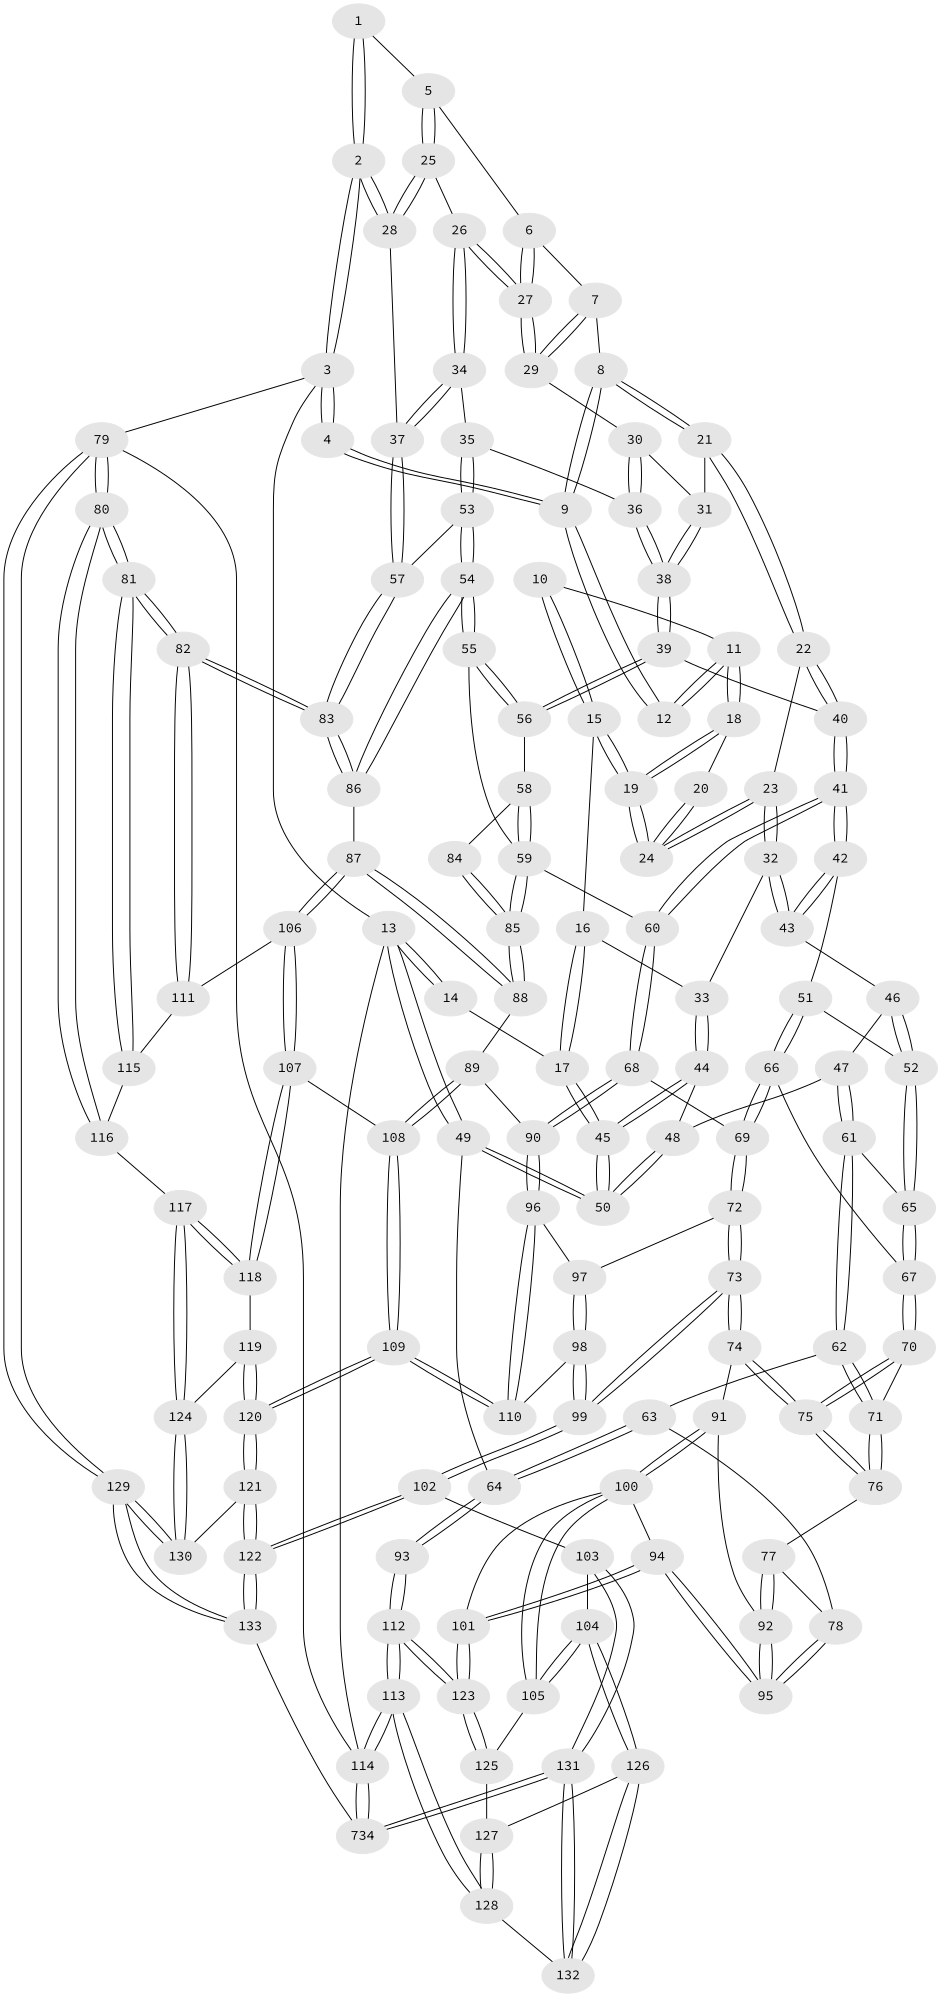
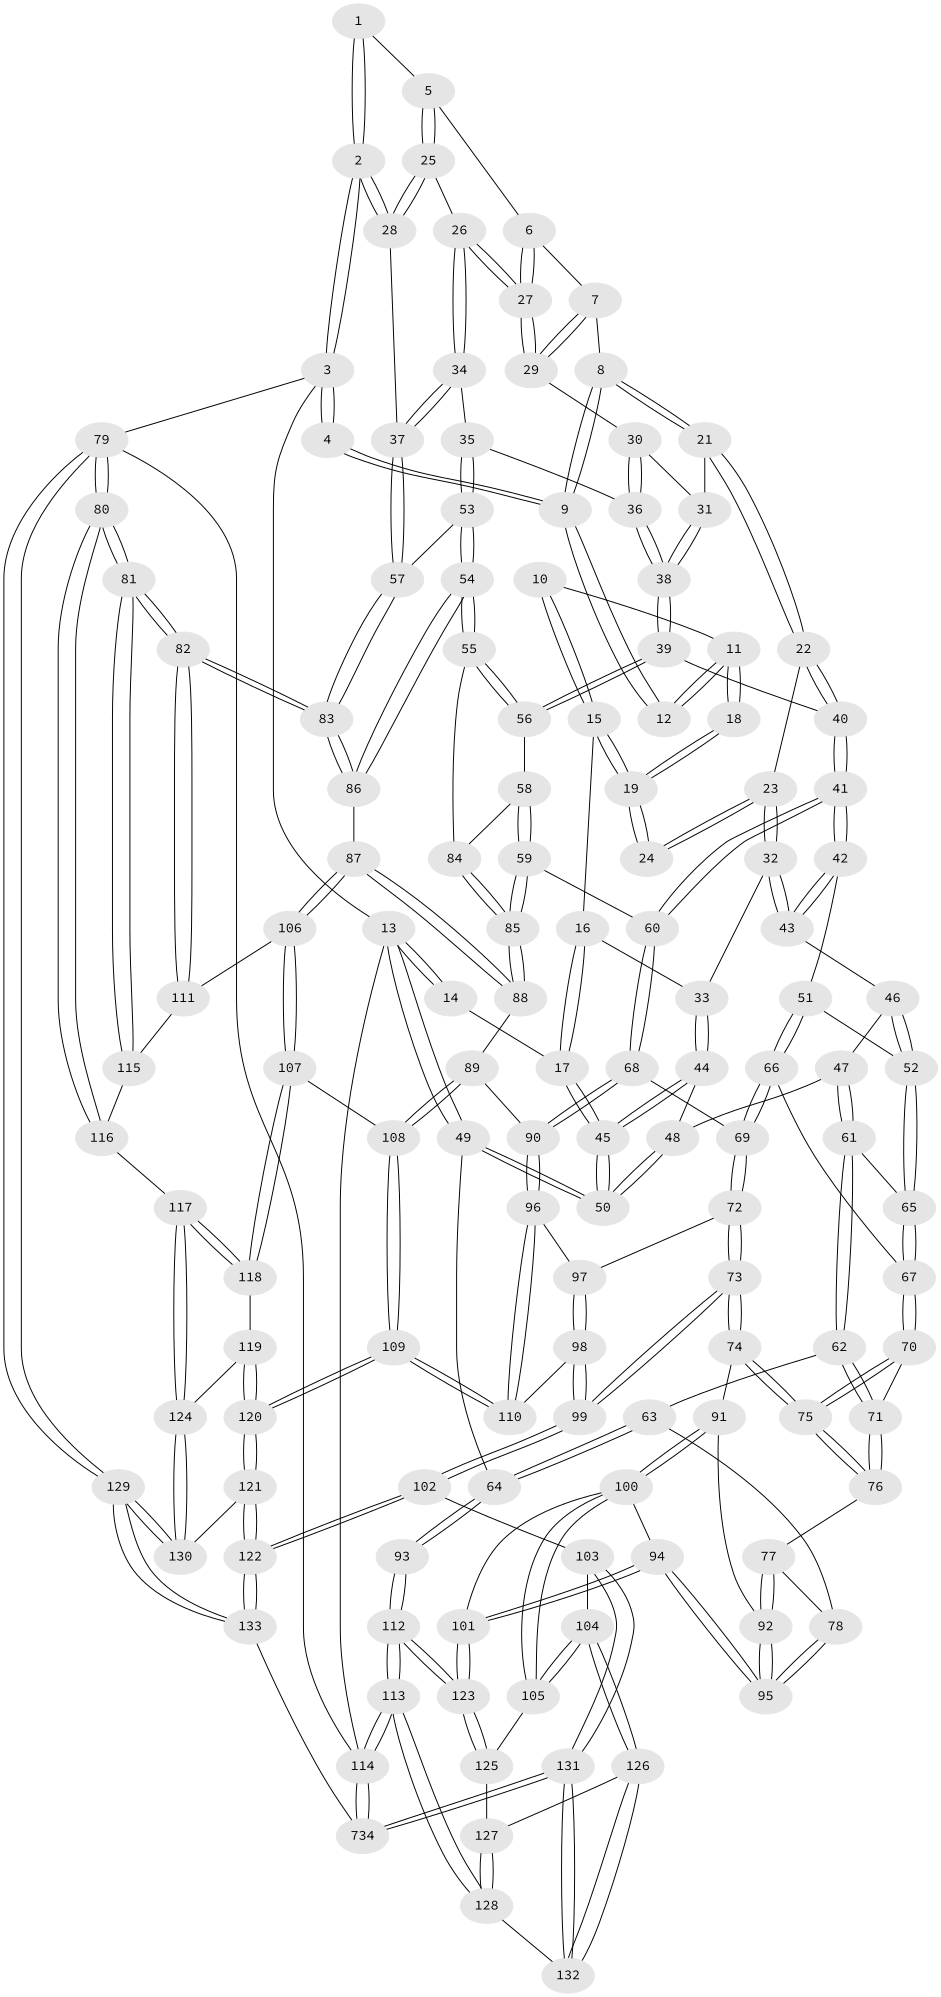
(477, 759) -> (454, 754)
(701, 789) -> none
